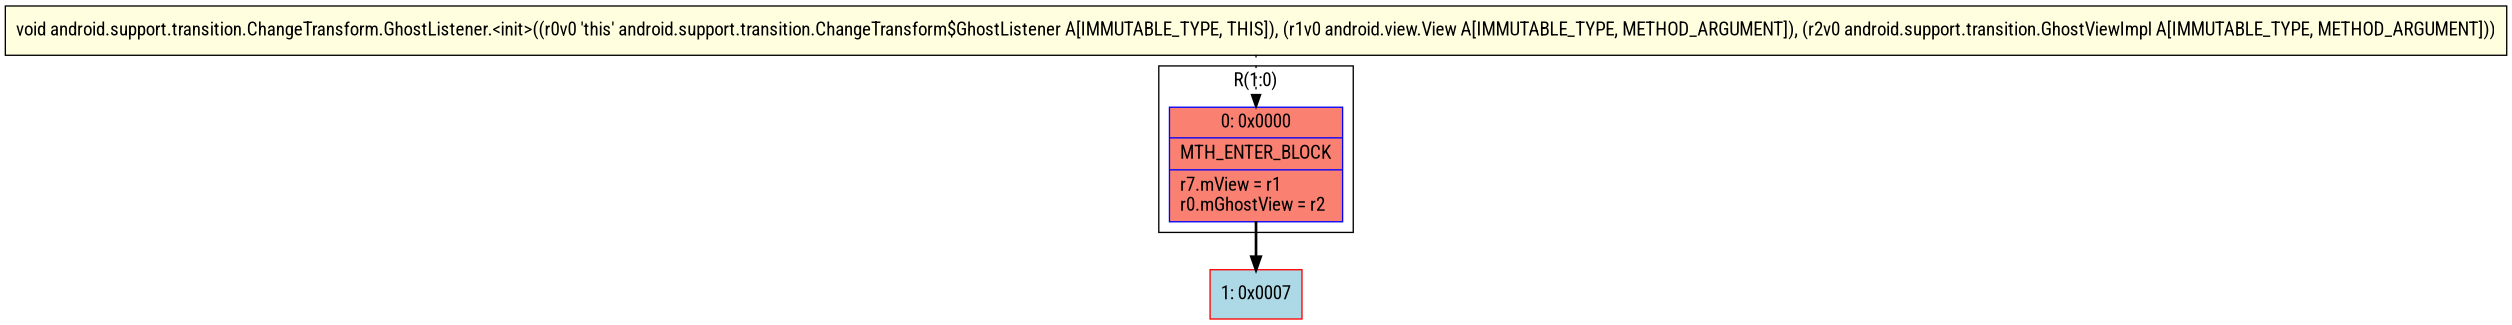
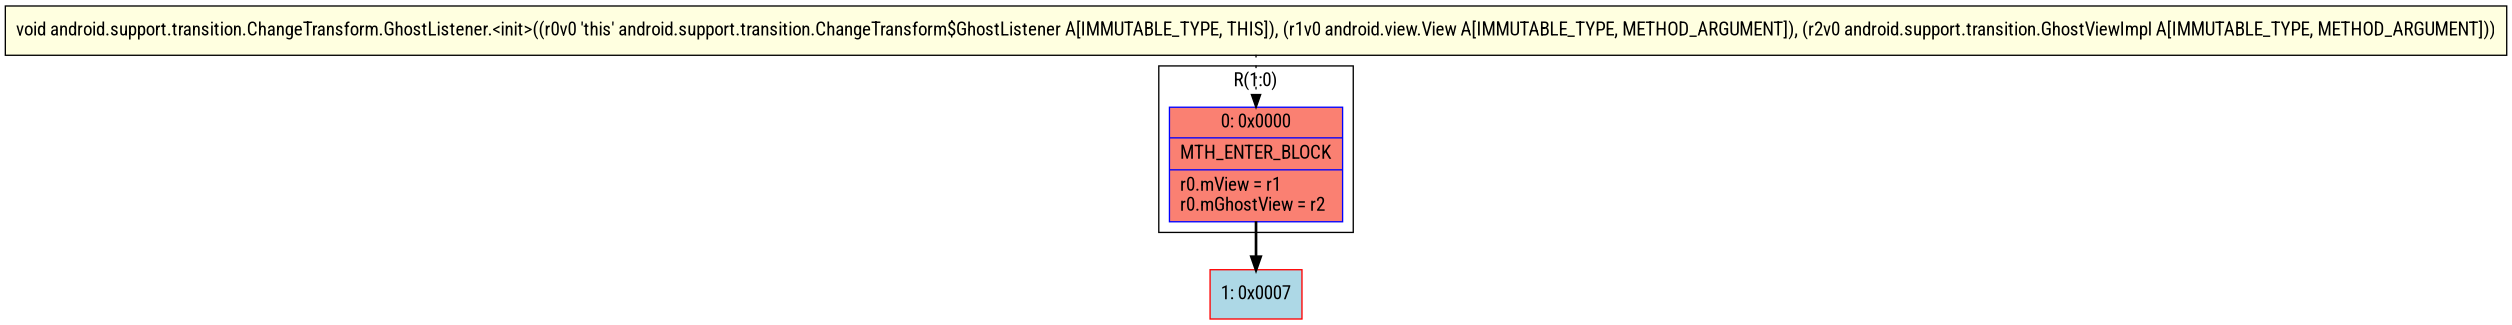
(1231, 185) -> (1231, 185)
